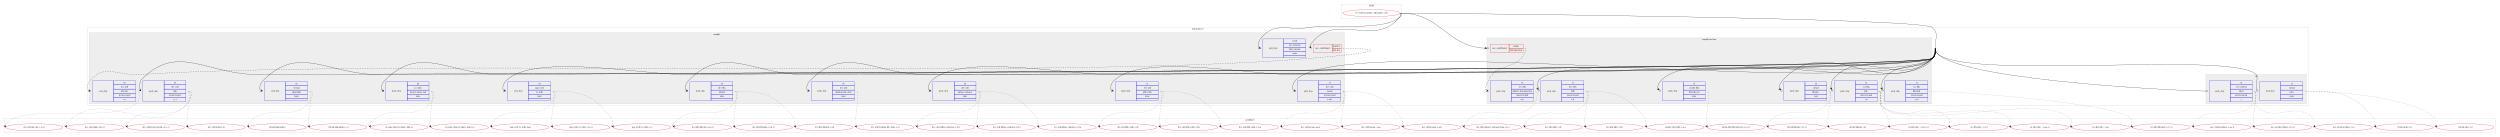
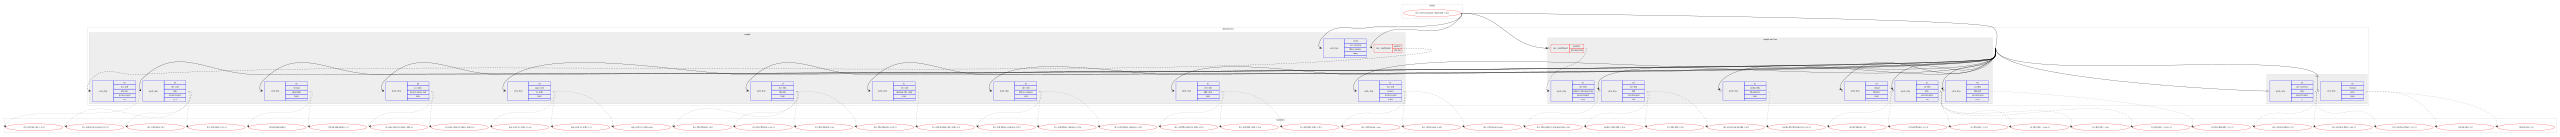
none -> (824, 127)
(1189, 127) -> (1189, 127)
(1615, 127) -> (1736, 127)
